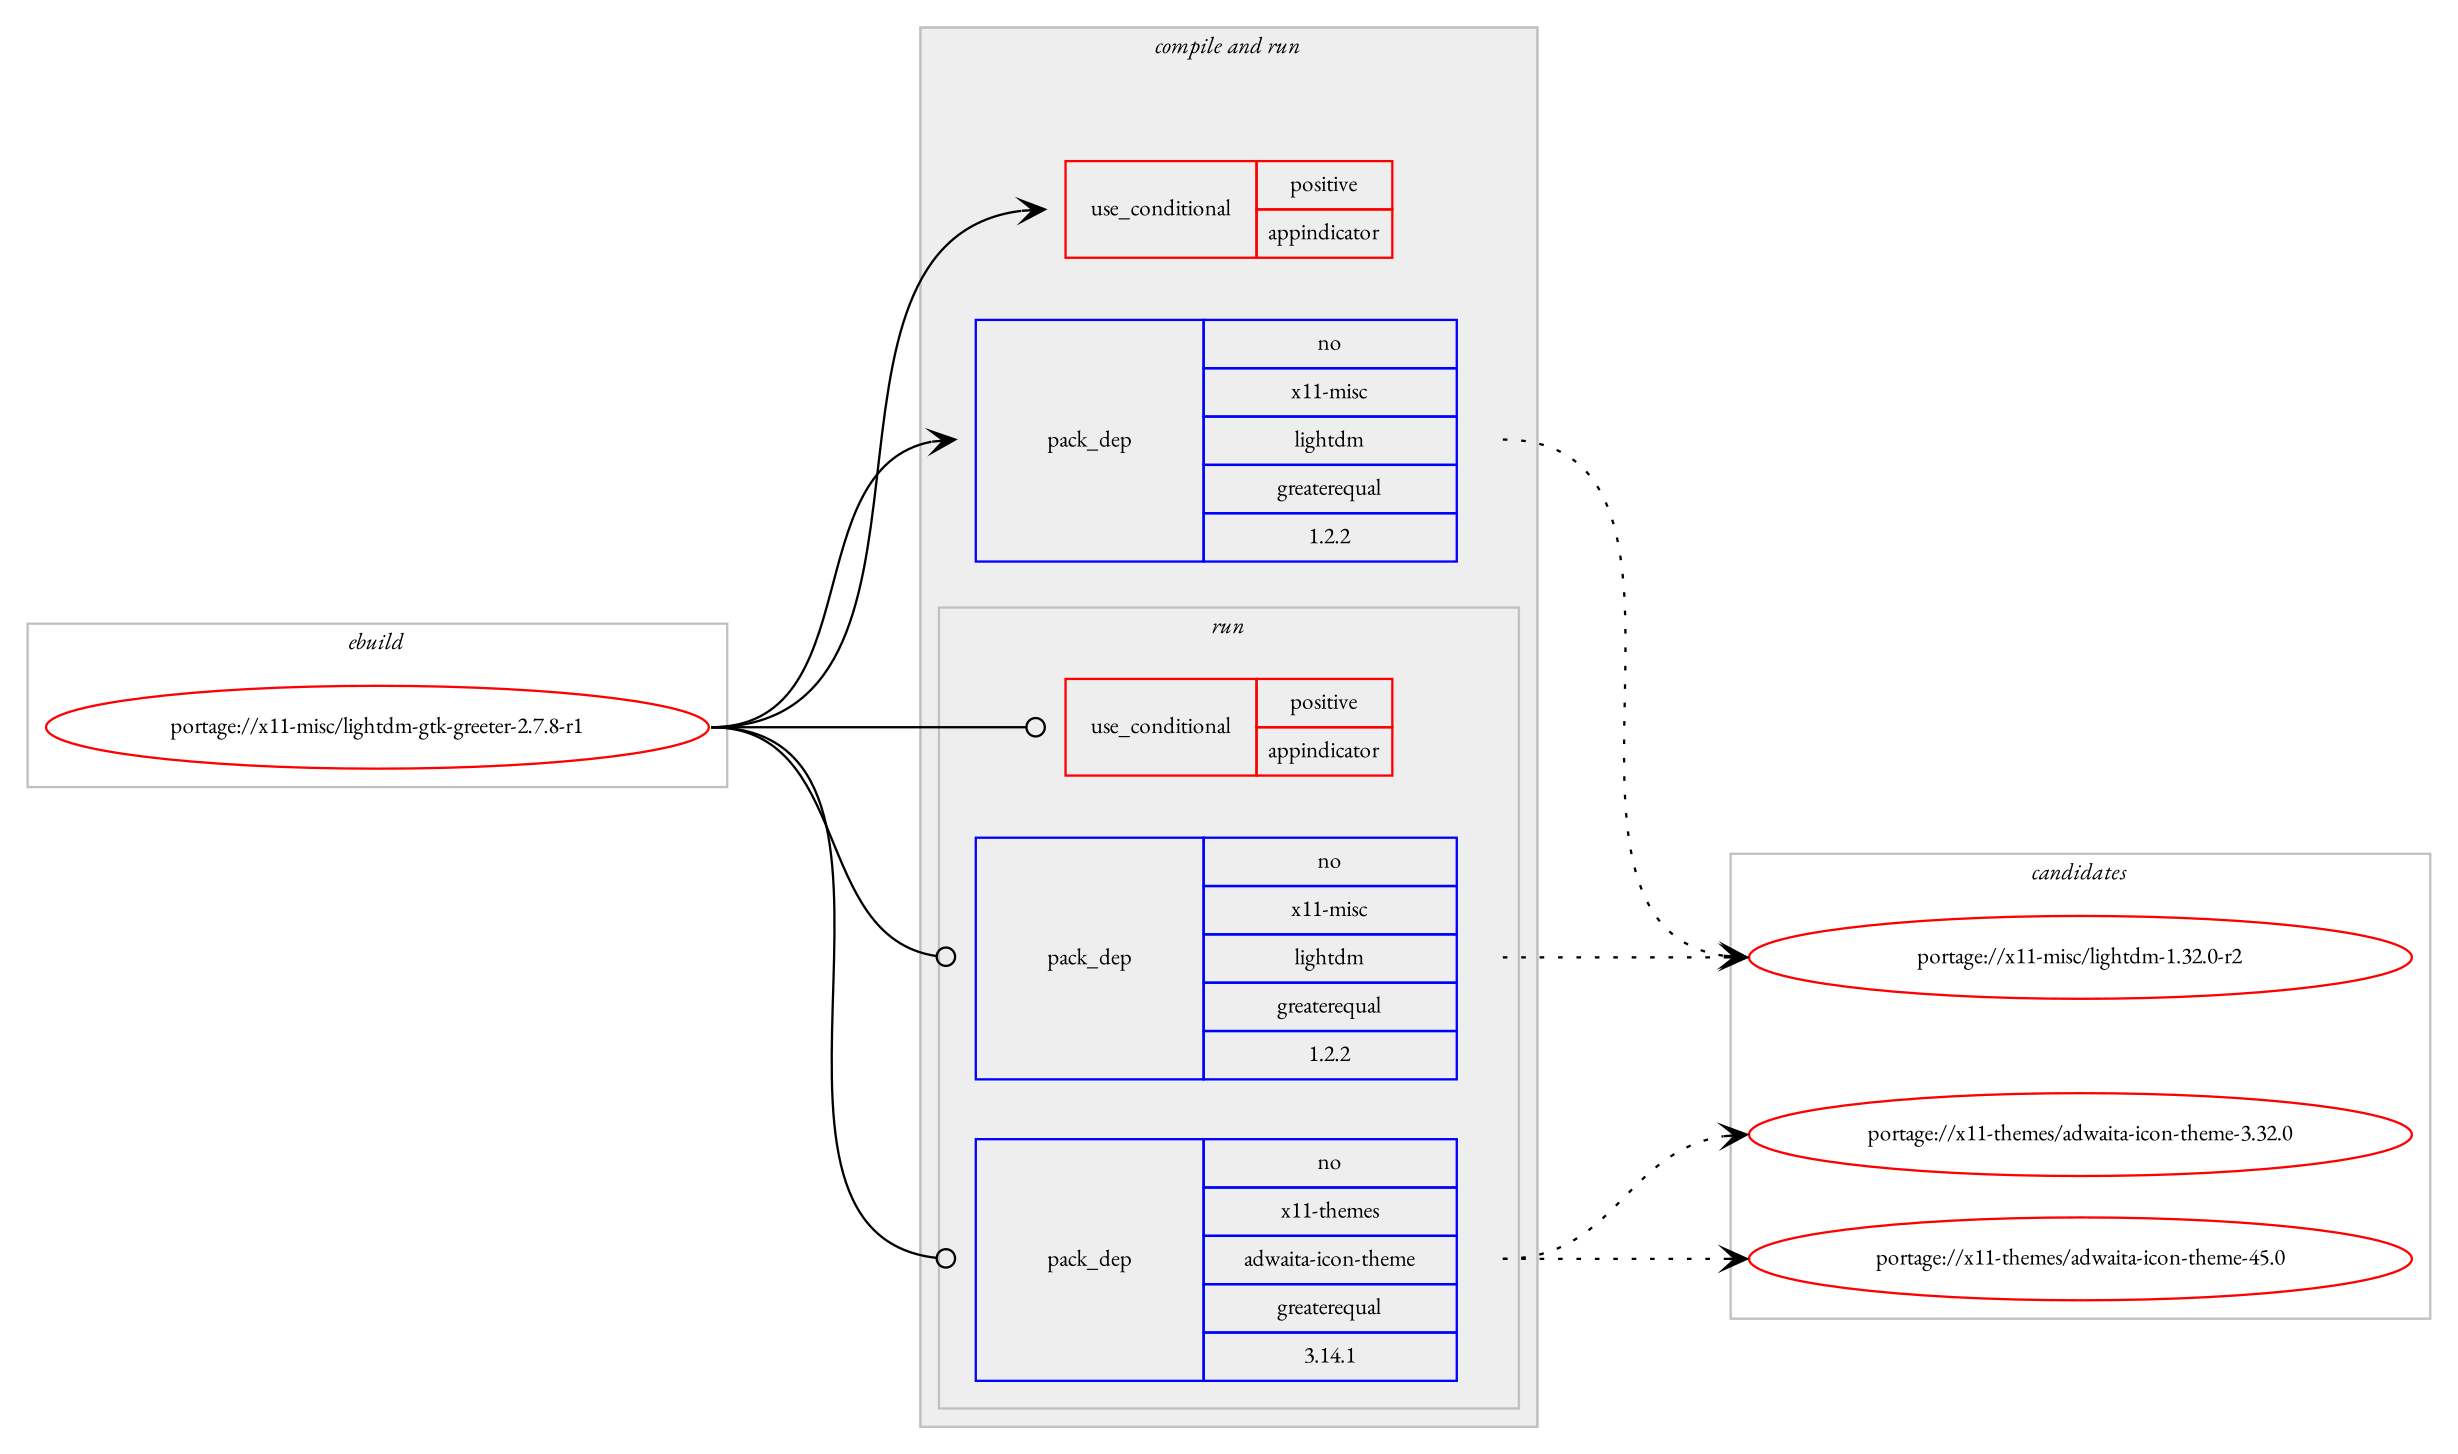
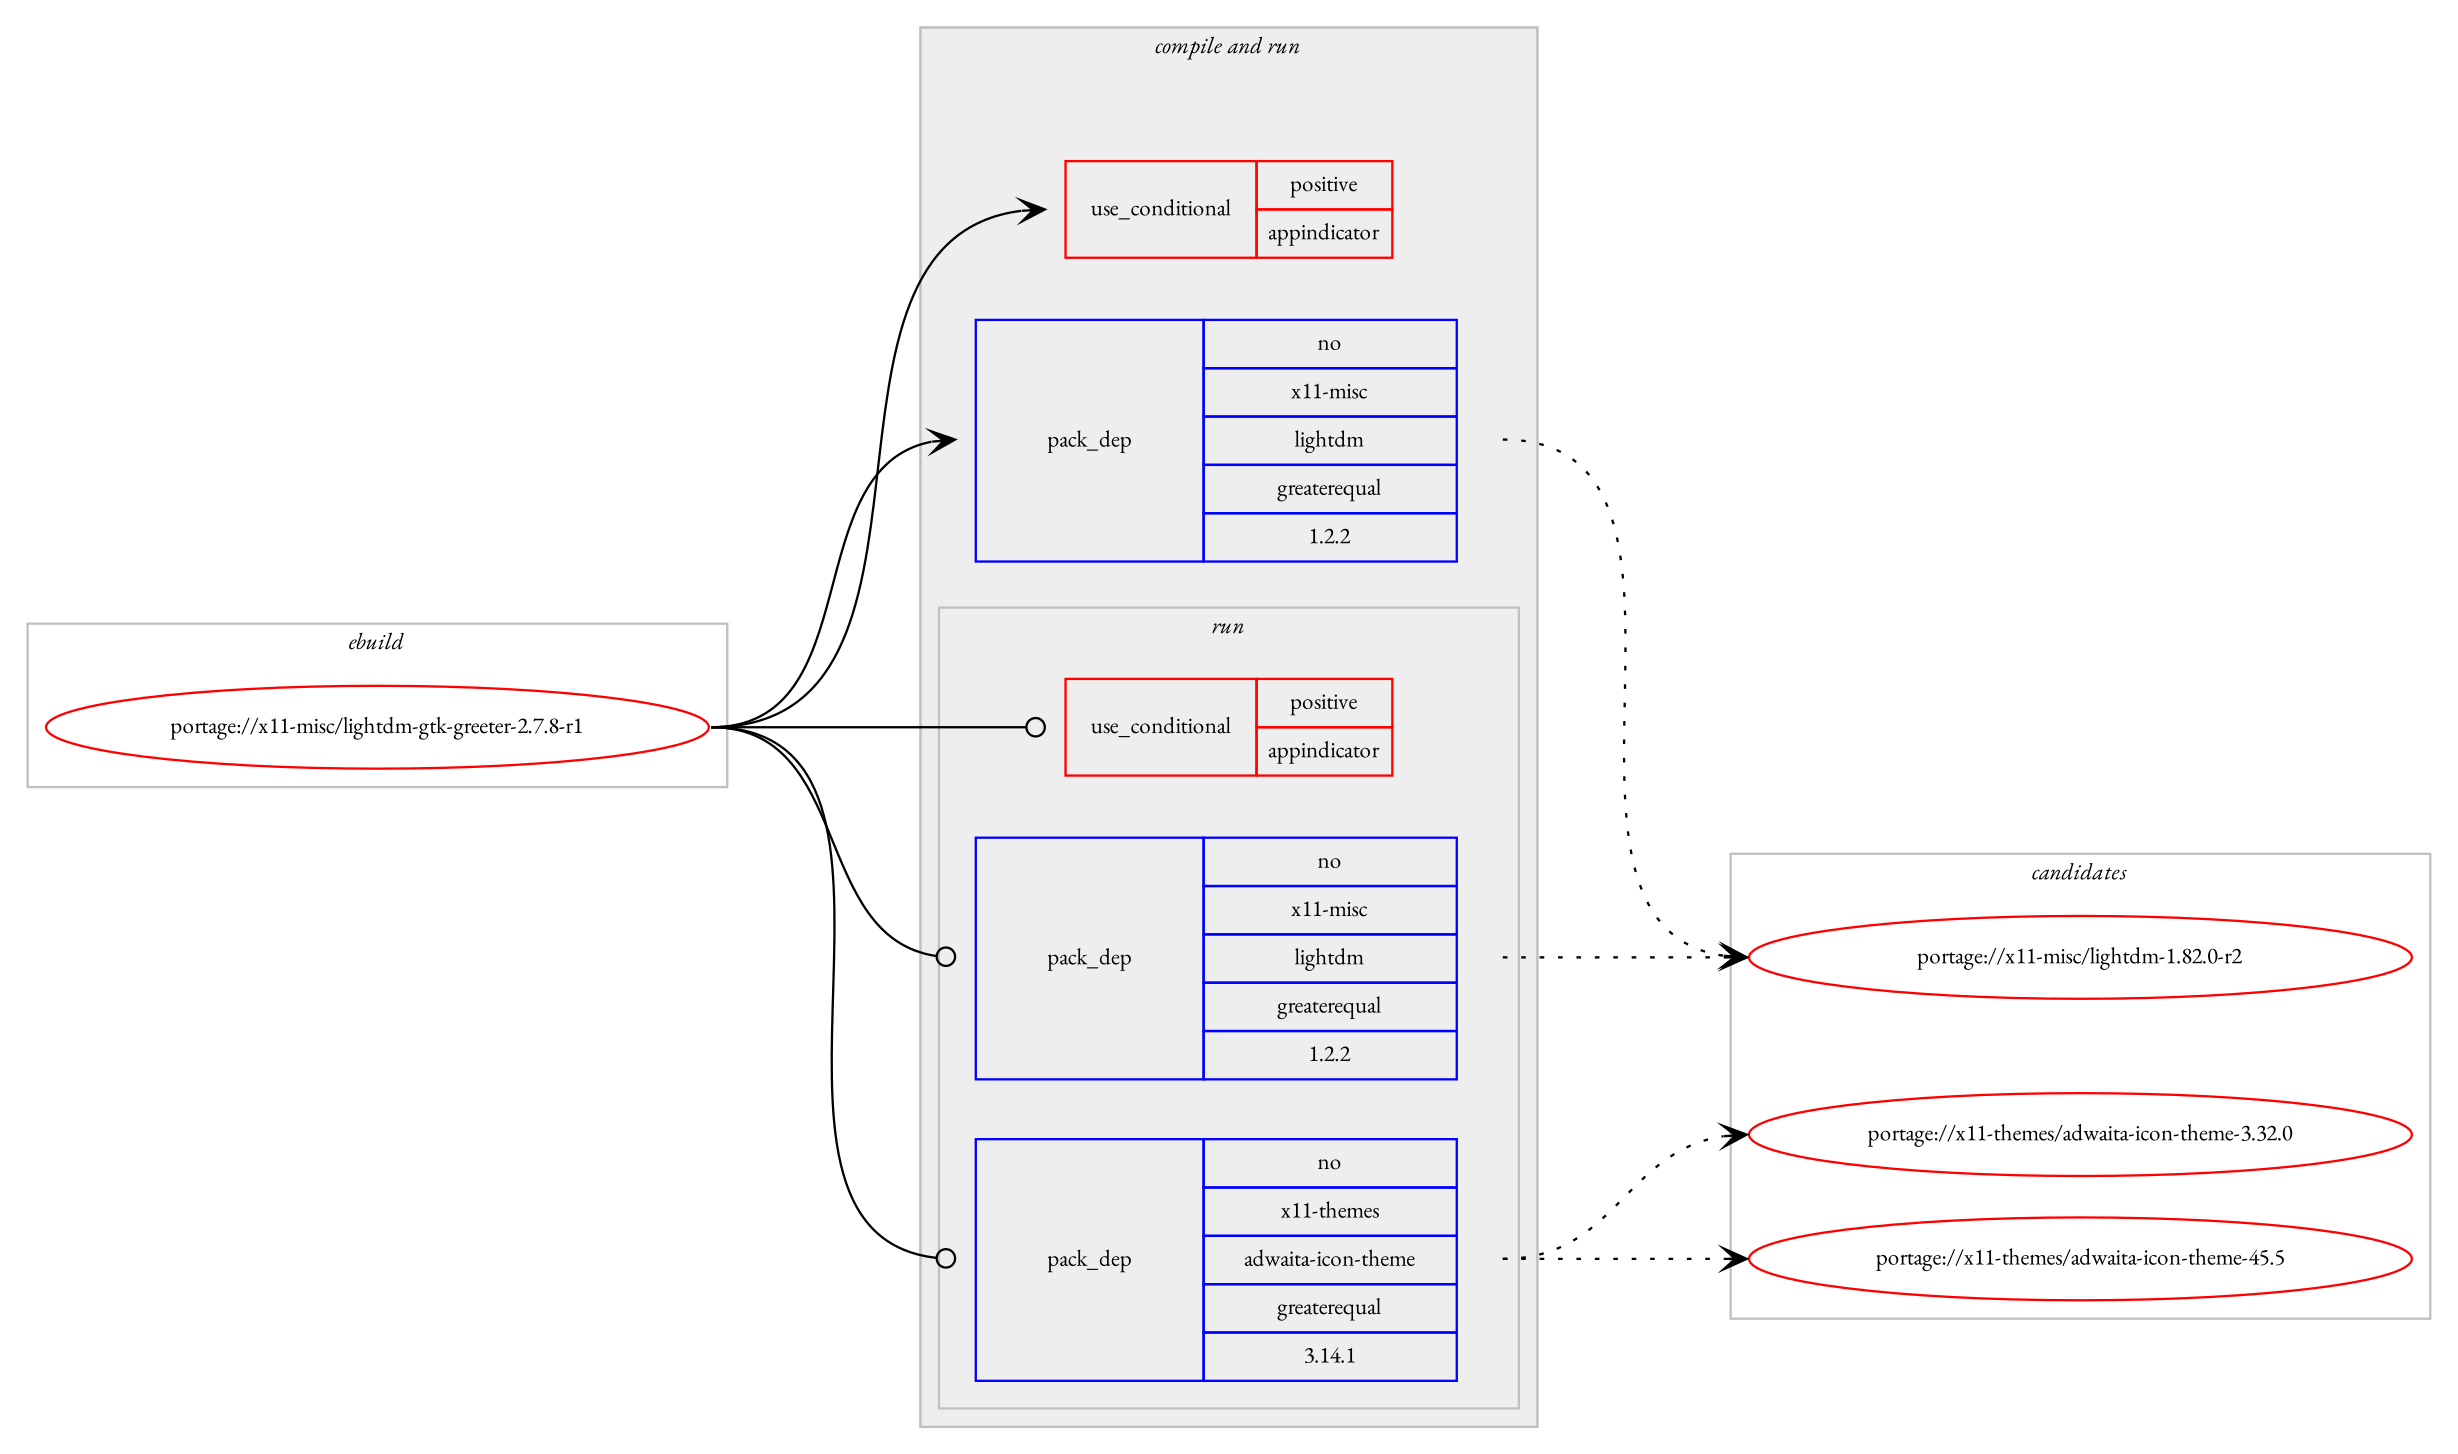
(2080, 957) -> (2080, 957)
(2080, 1259) -> (2080, 1259)
